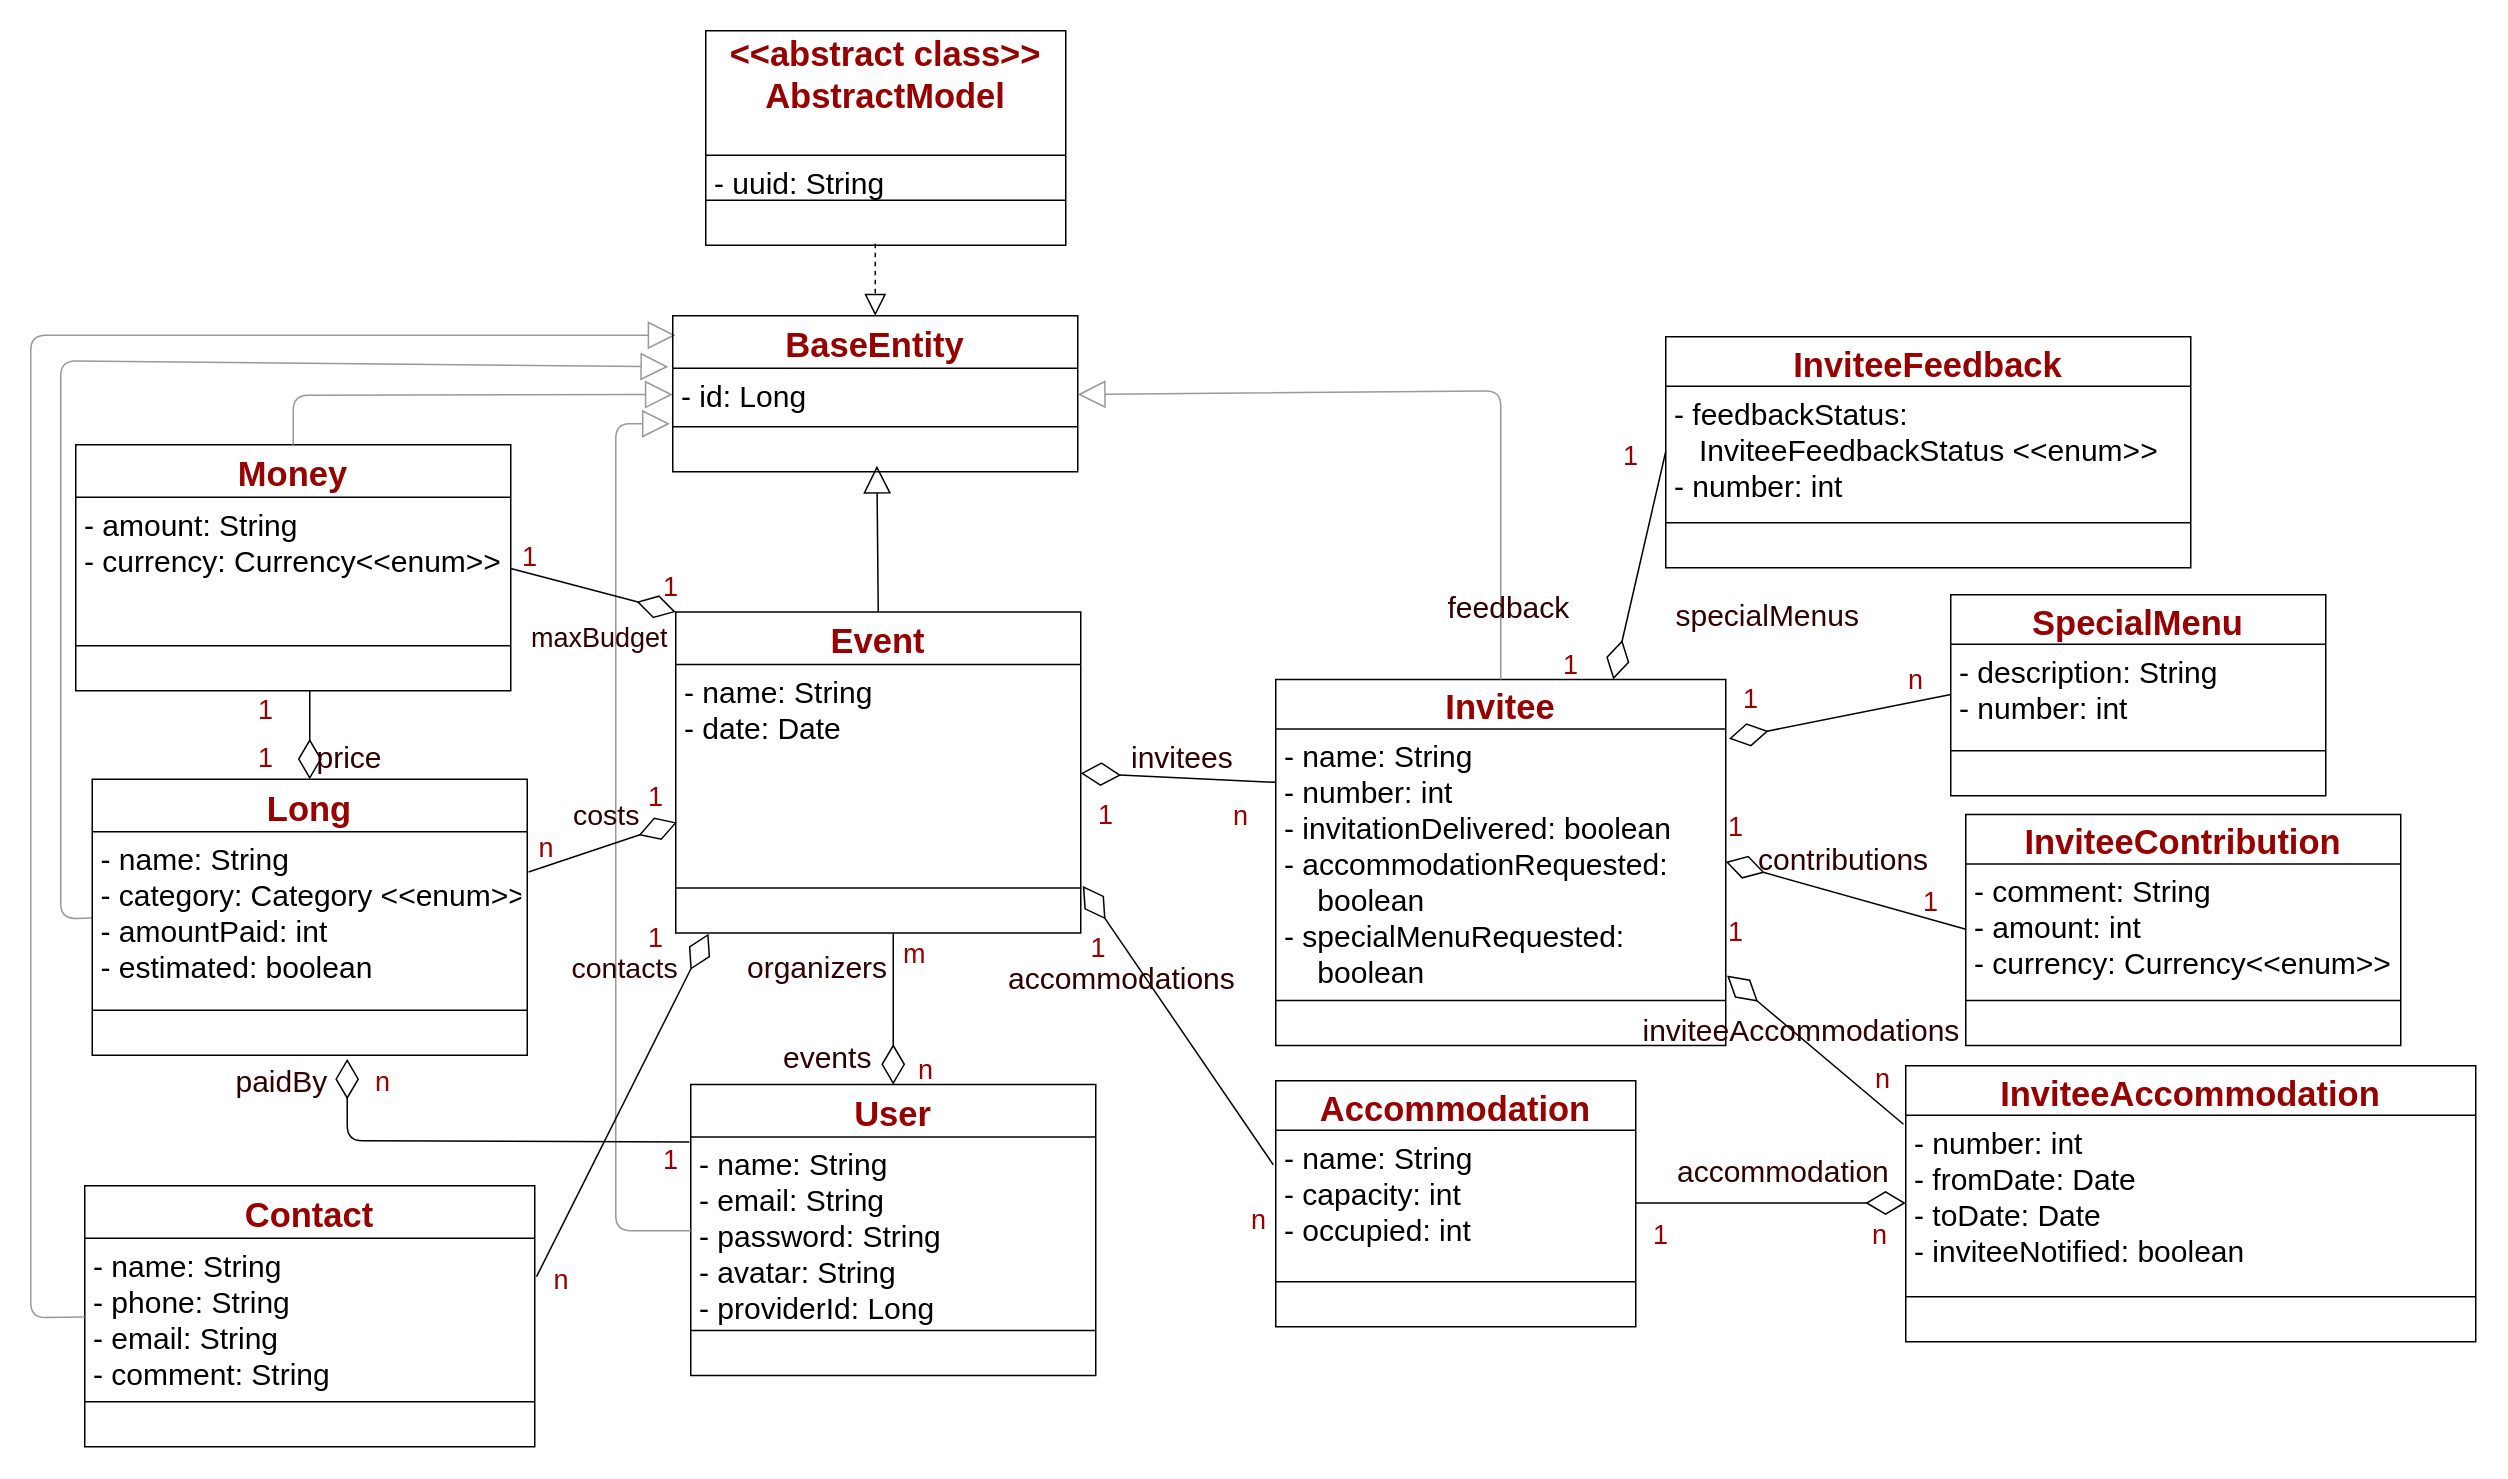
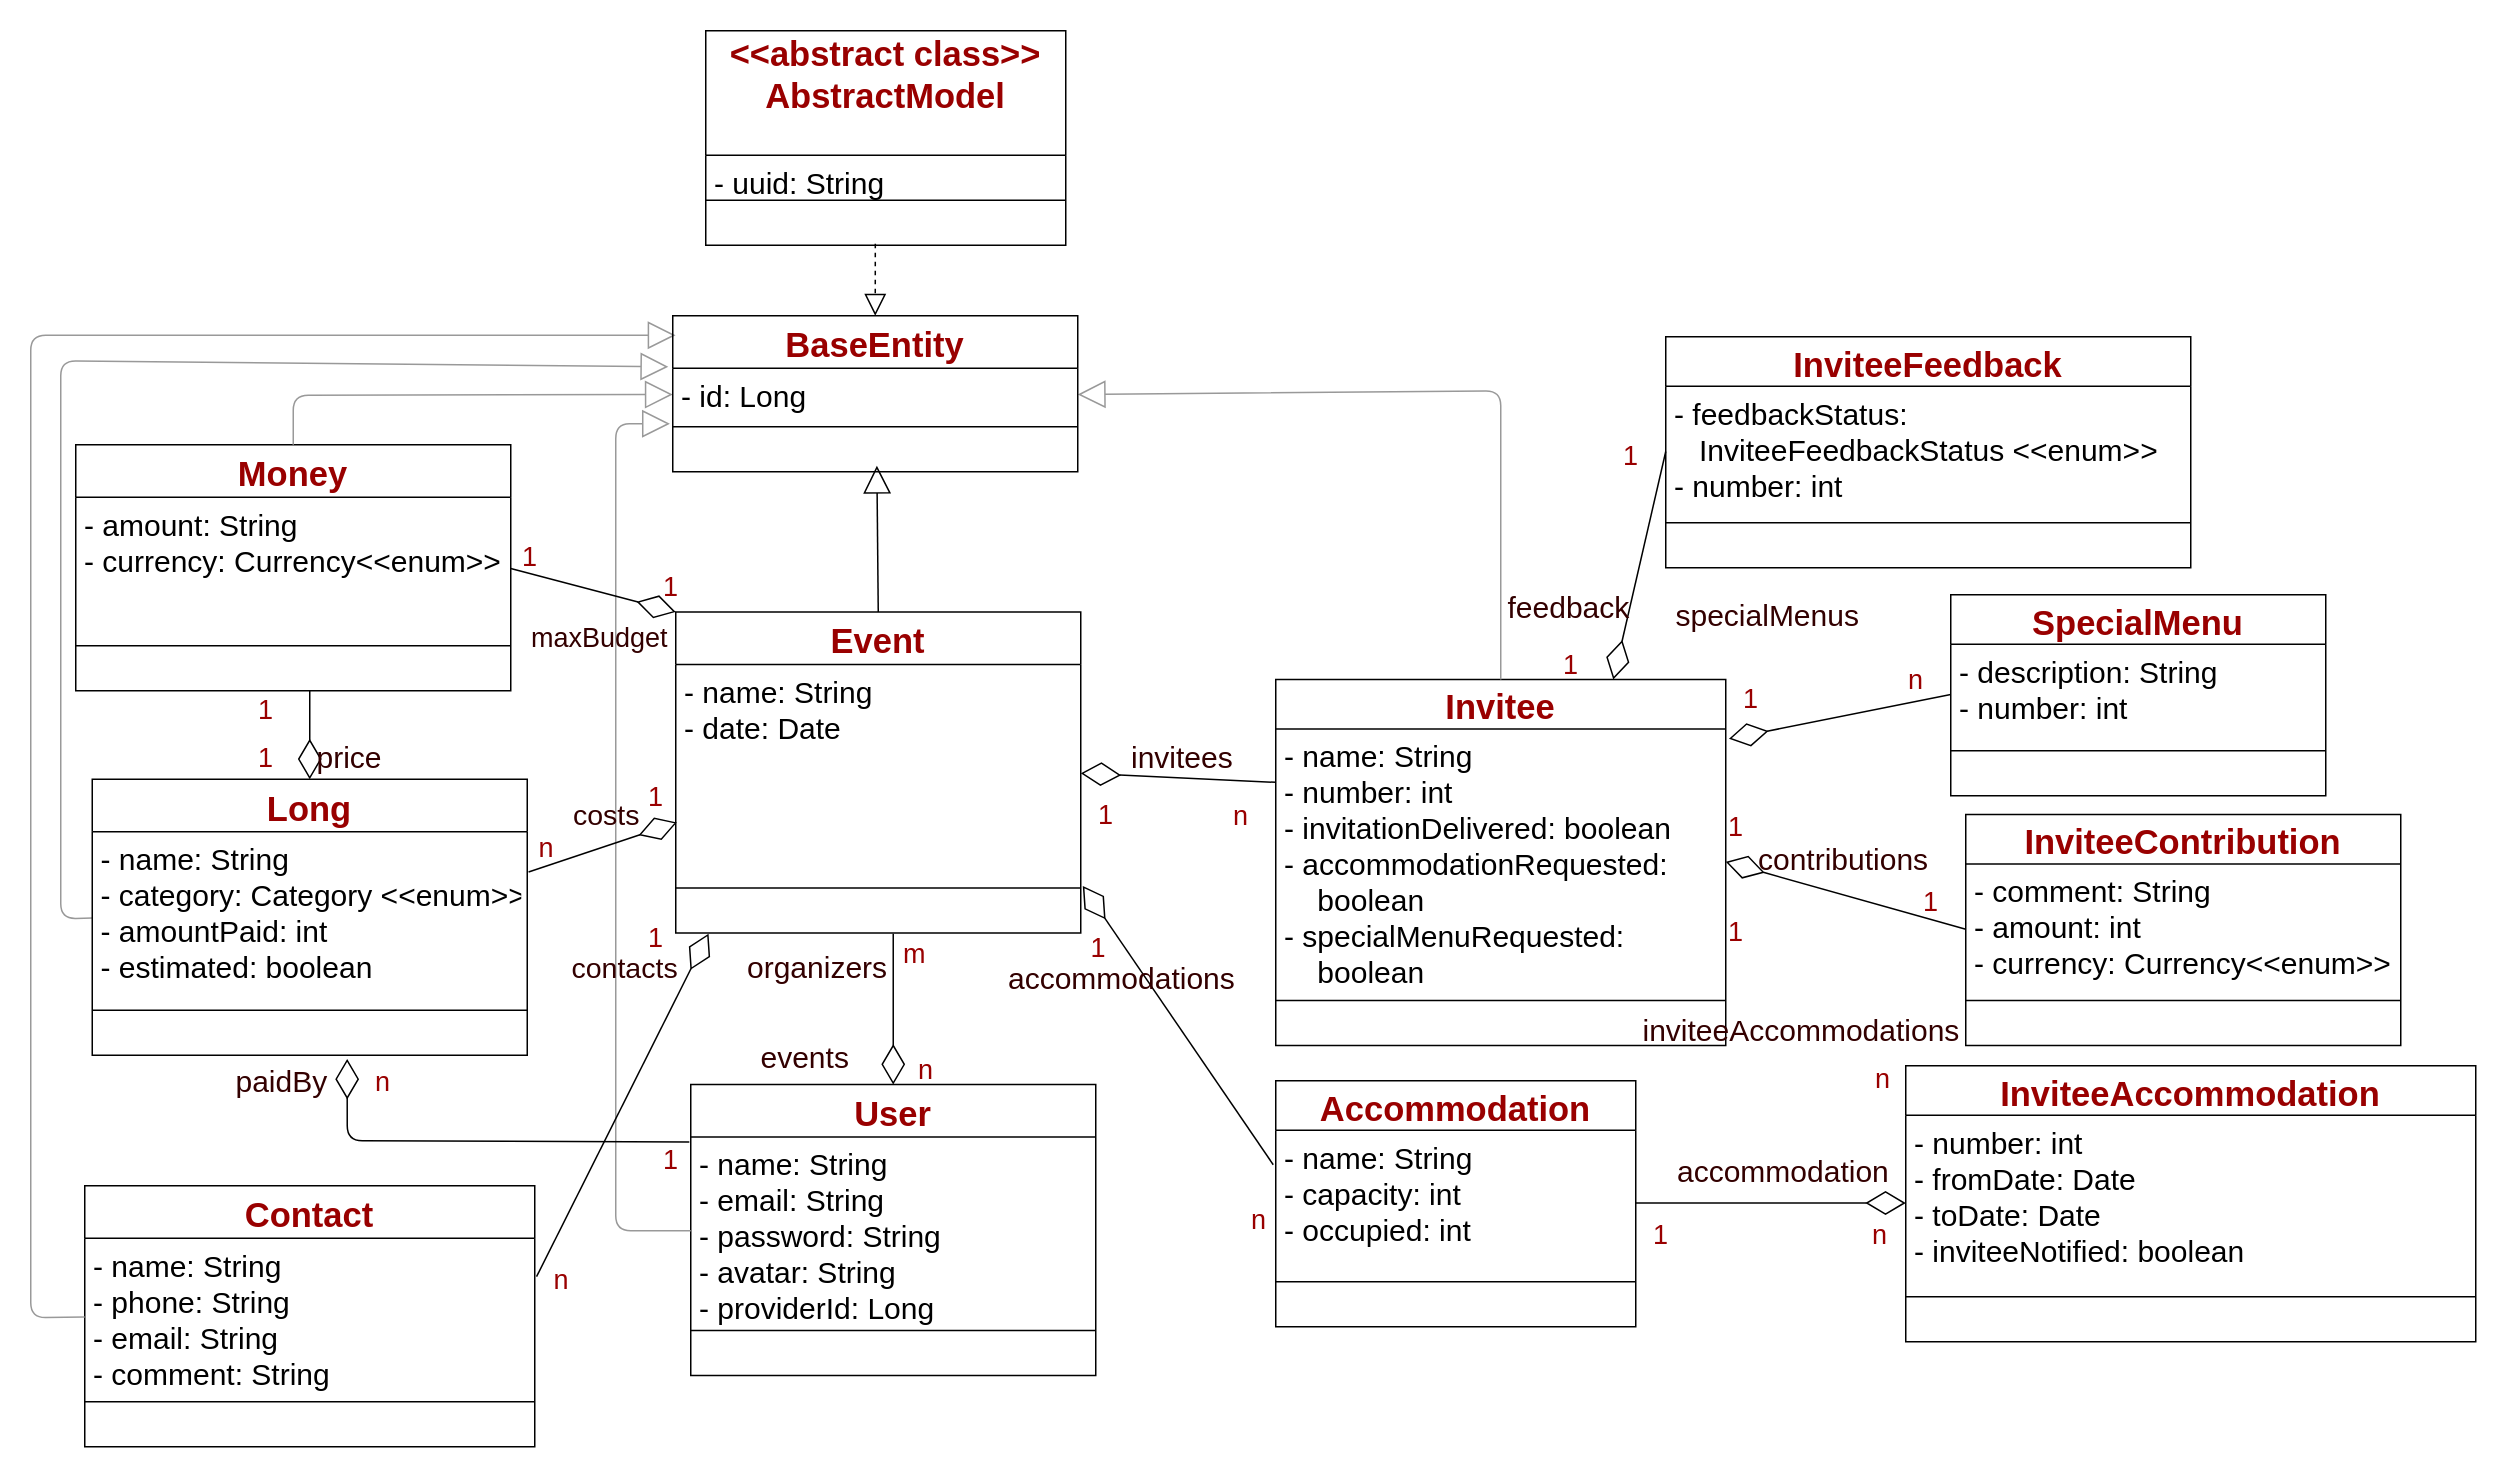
(1520, 601) -> (1580, 601)
(833, 1051) -> (811, 1051)
(1831, 1063) -> none
